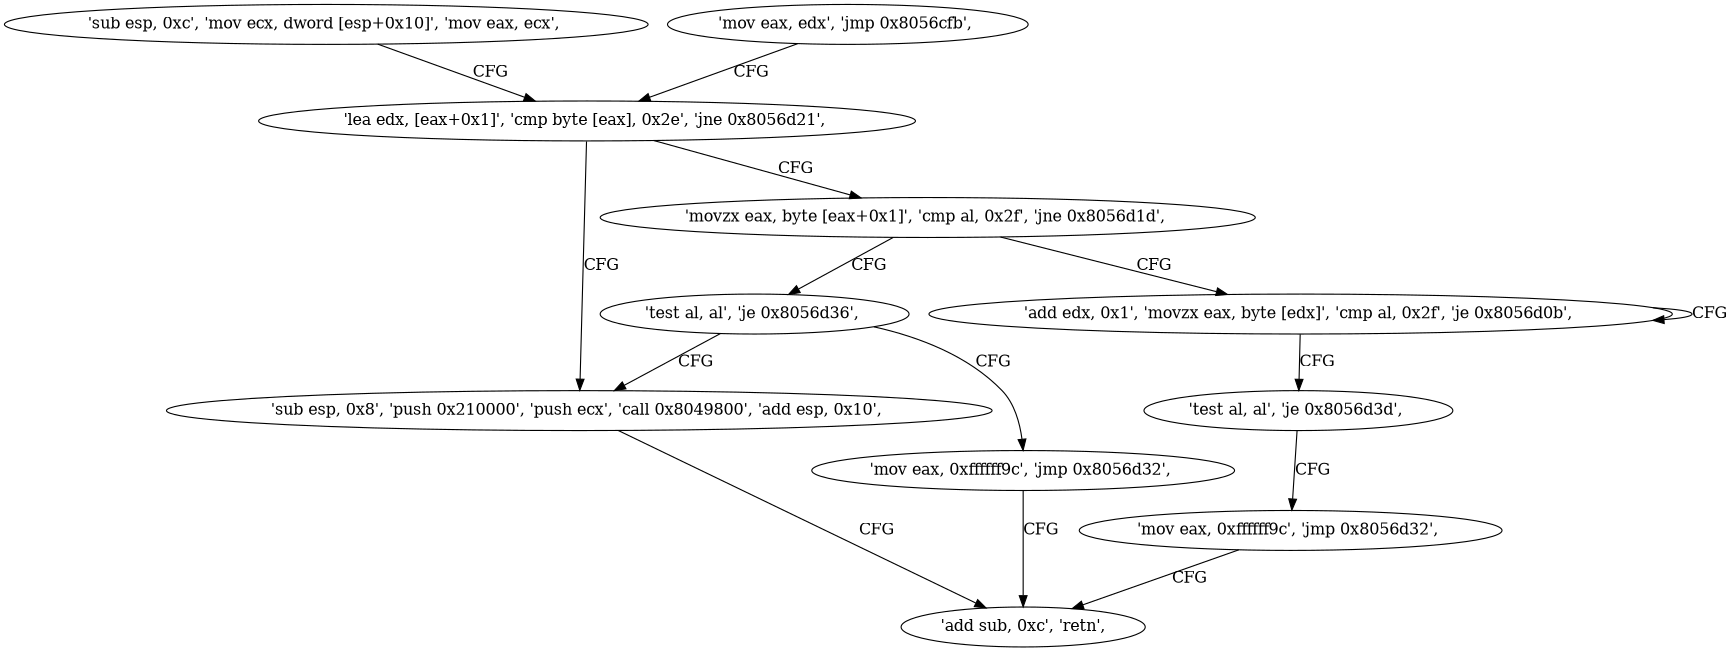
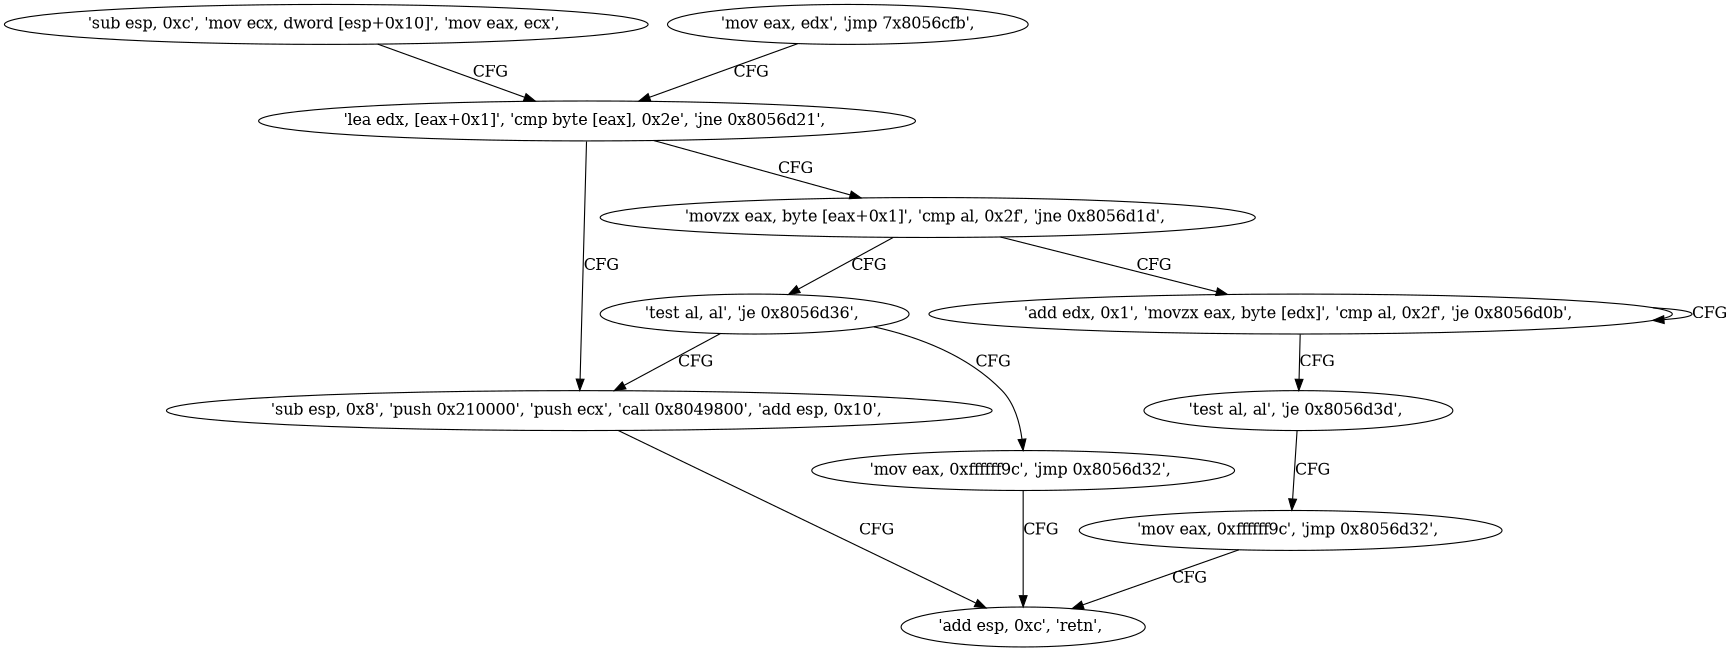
(848, 24) -> (848, 24)
(1023, 627) -> (1023, 627)
